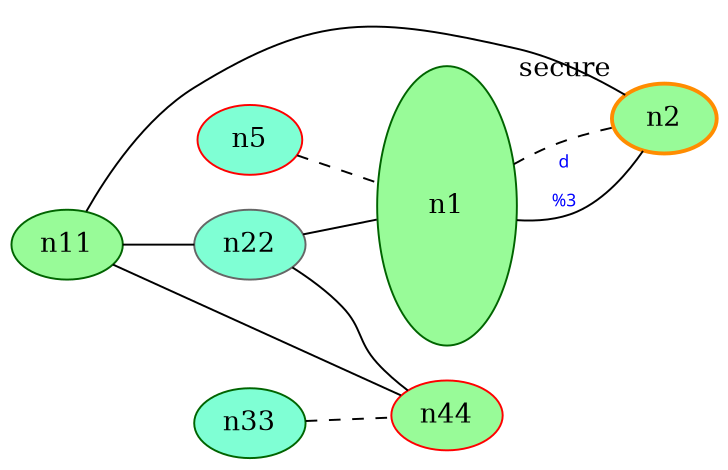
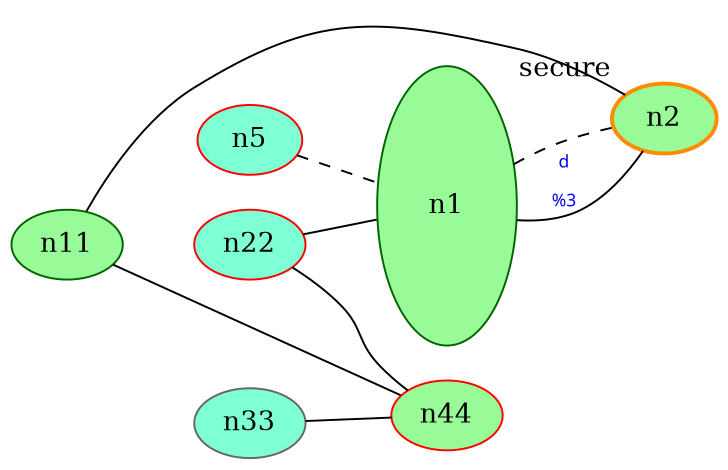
(159, 245) -> none
(250, 245) -> (250, 245)
(349, 419) -> (349, 419)
(250, 423) -> (250, 423)
